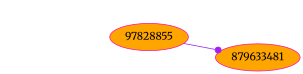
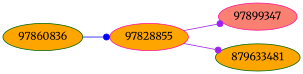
none -> (258, 17)
none -> (43, 37)
(258, 57) -> (258, 57)
